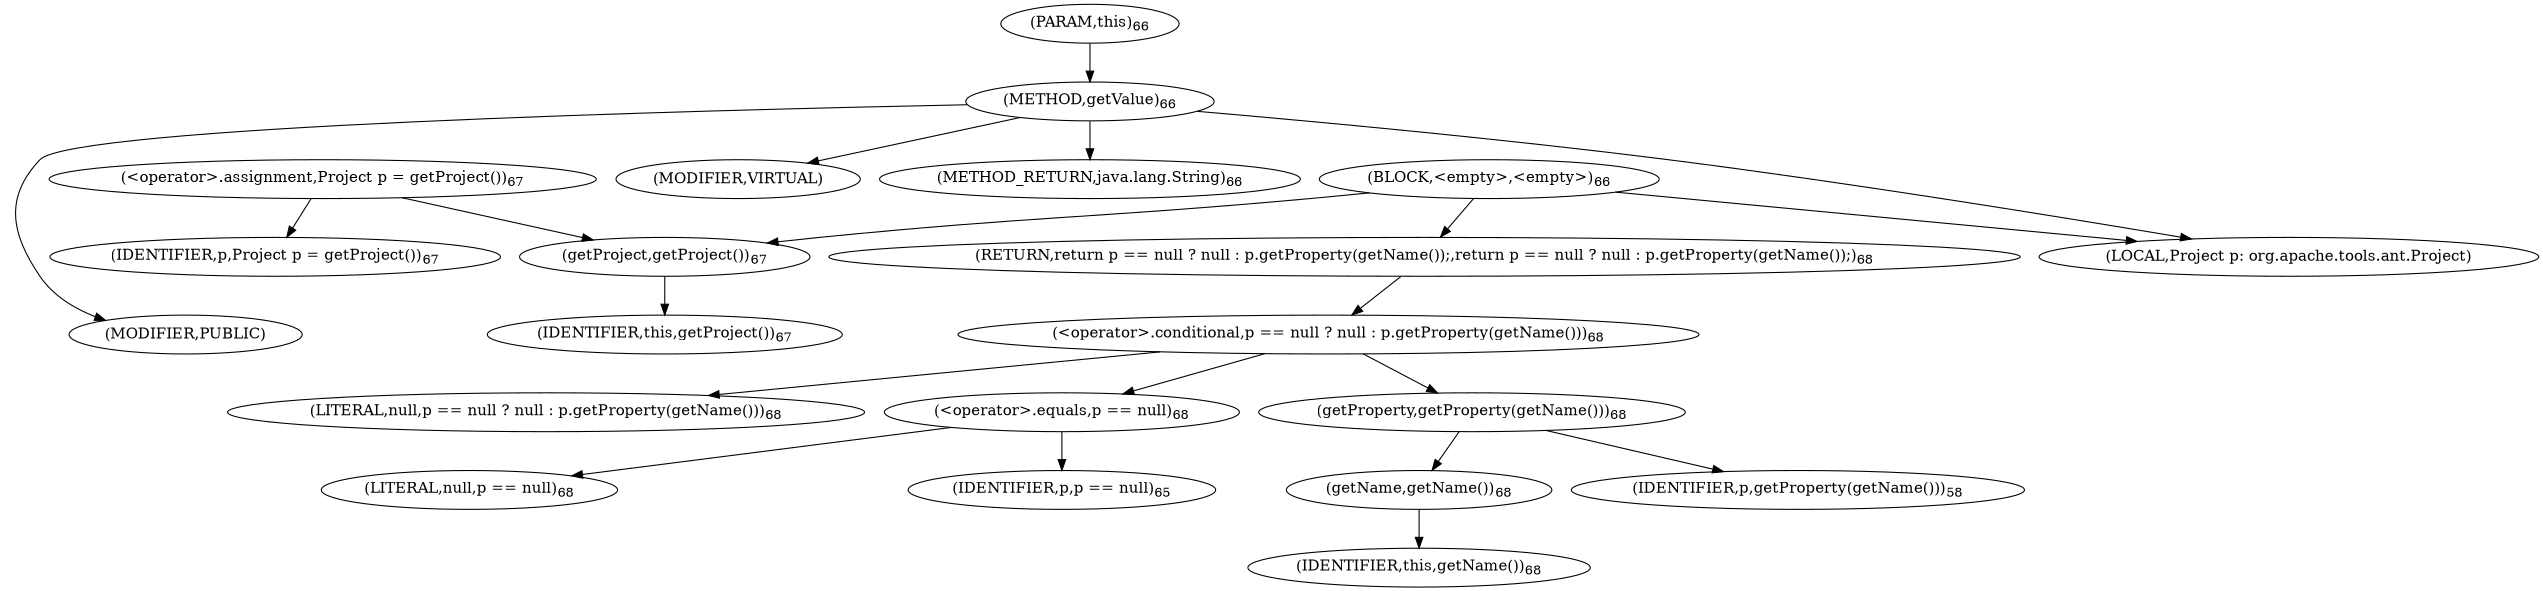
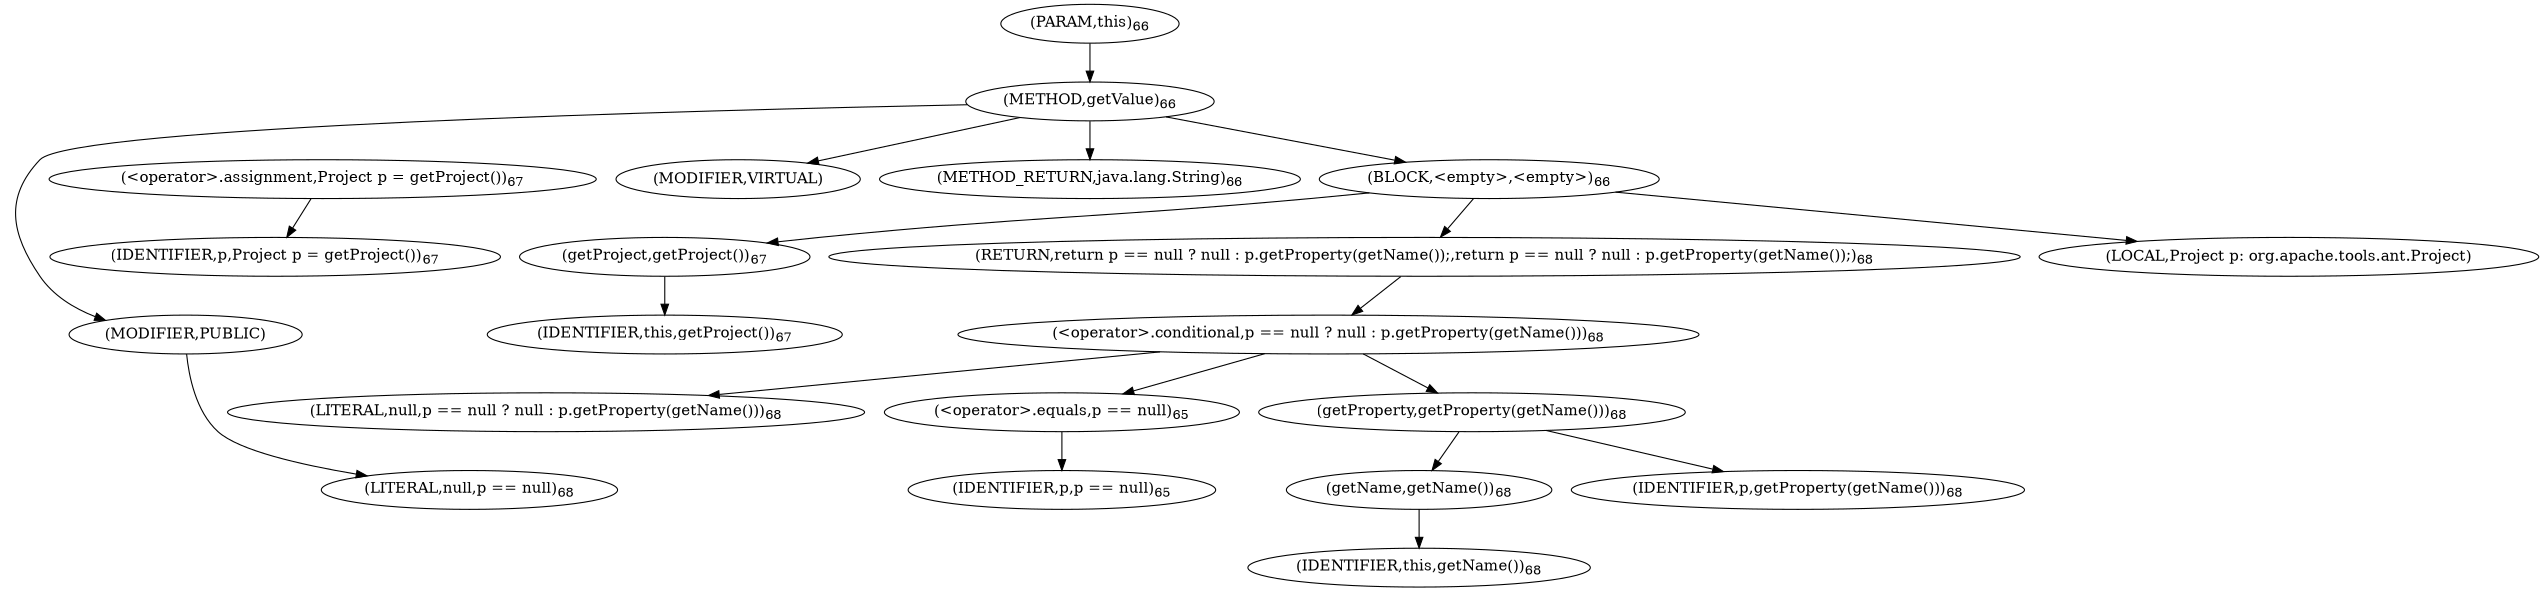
(1690, 163) -> (1280, 139)
(492, 218) -> none
(1181, 411) -> (1181, 411)
(767, 451) -> (244, 446)
(1955, 488) -> (1955, 488)
